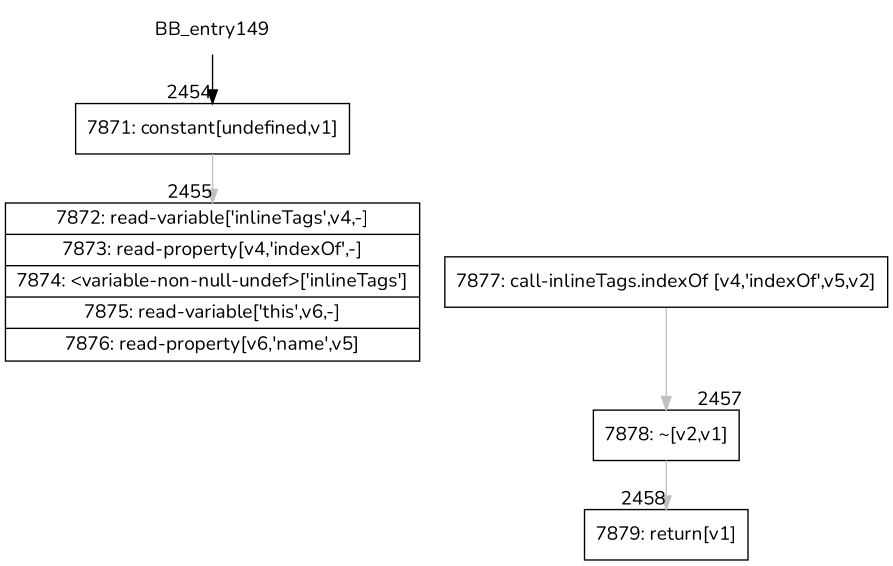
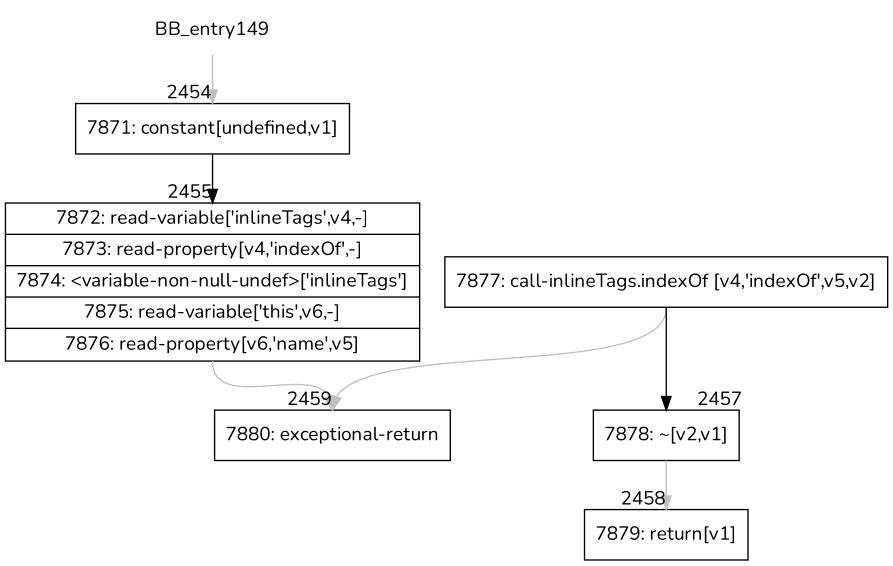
(213, 72) -> (213, 72)
(213, 172) -> (213, 172)
(666, 352) -> (666, 352)
none -> (332, 435)
